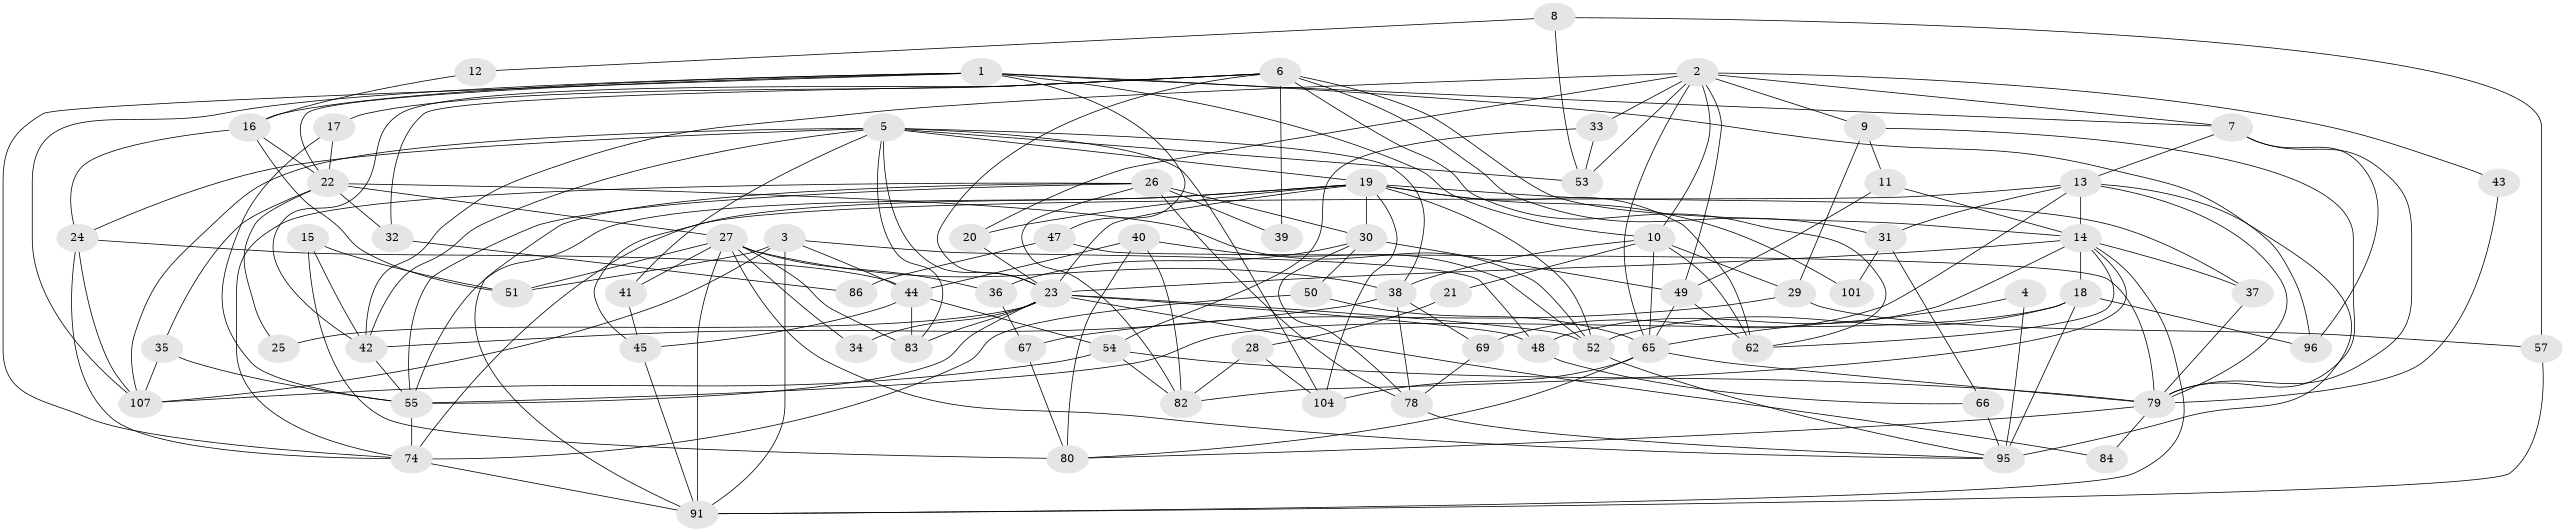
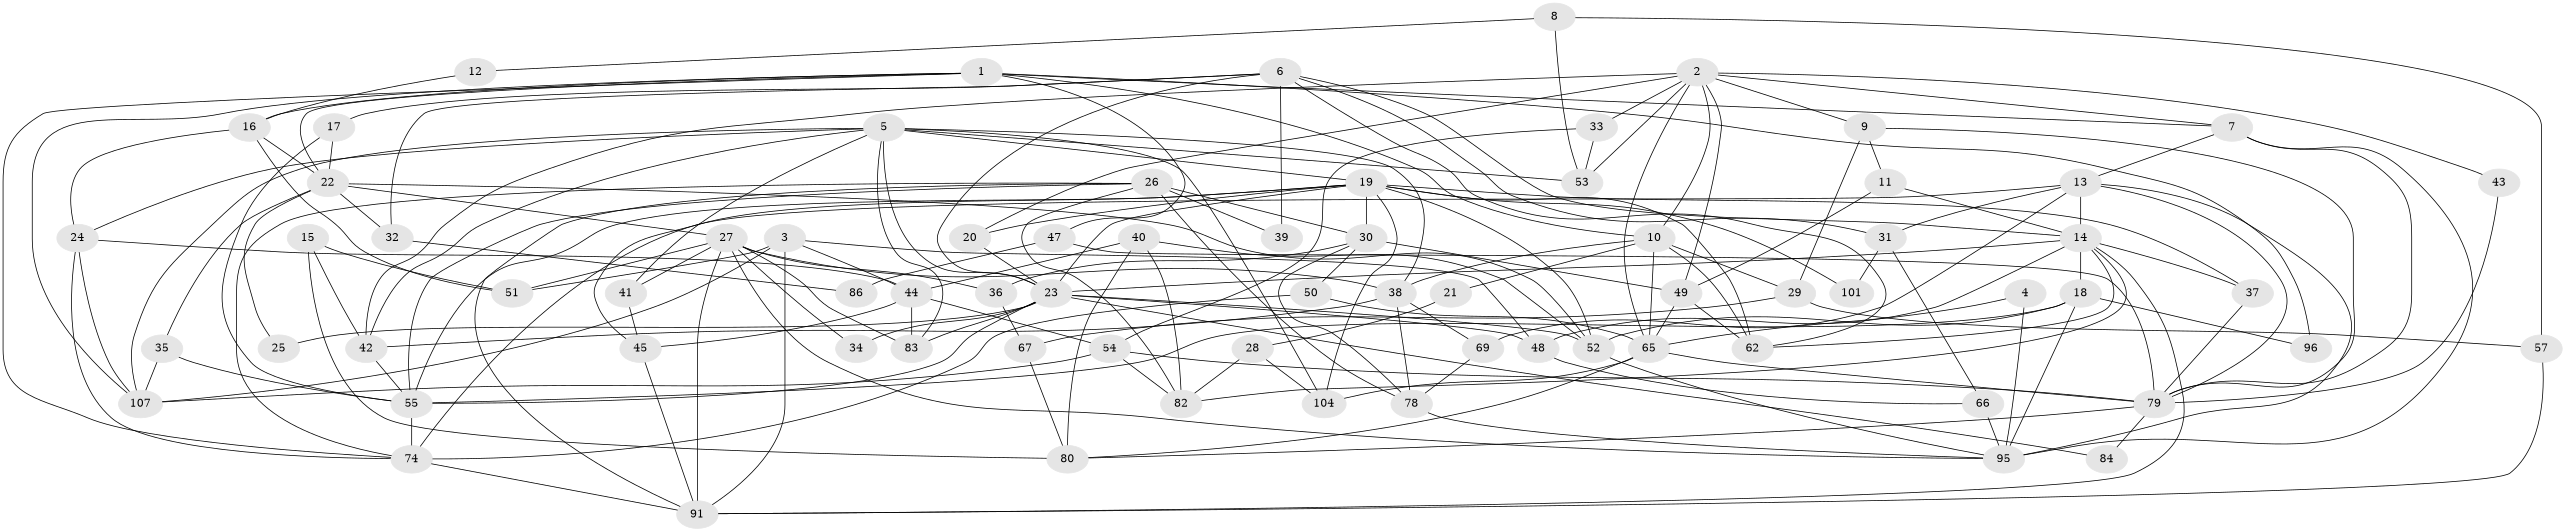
(399, 115) -> none
(2376, 196) -> (2424, 386)
